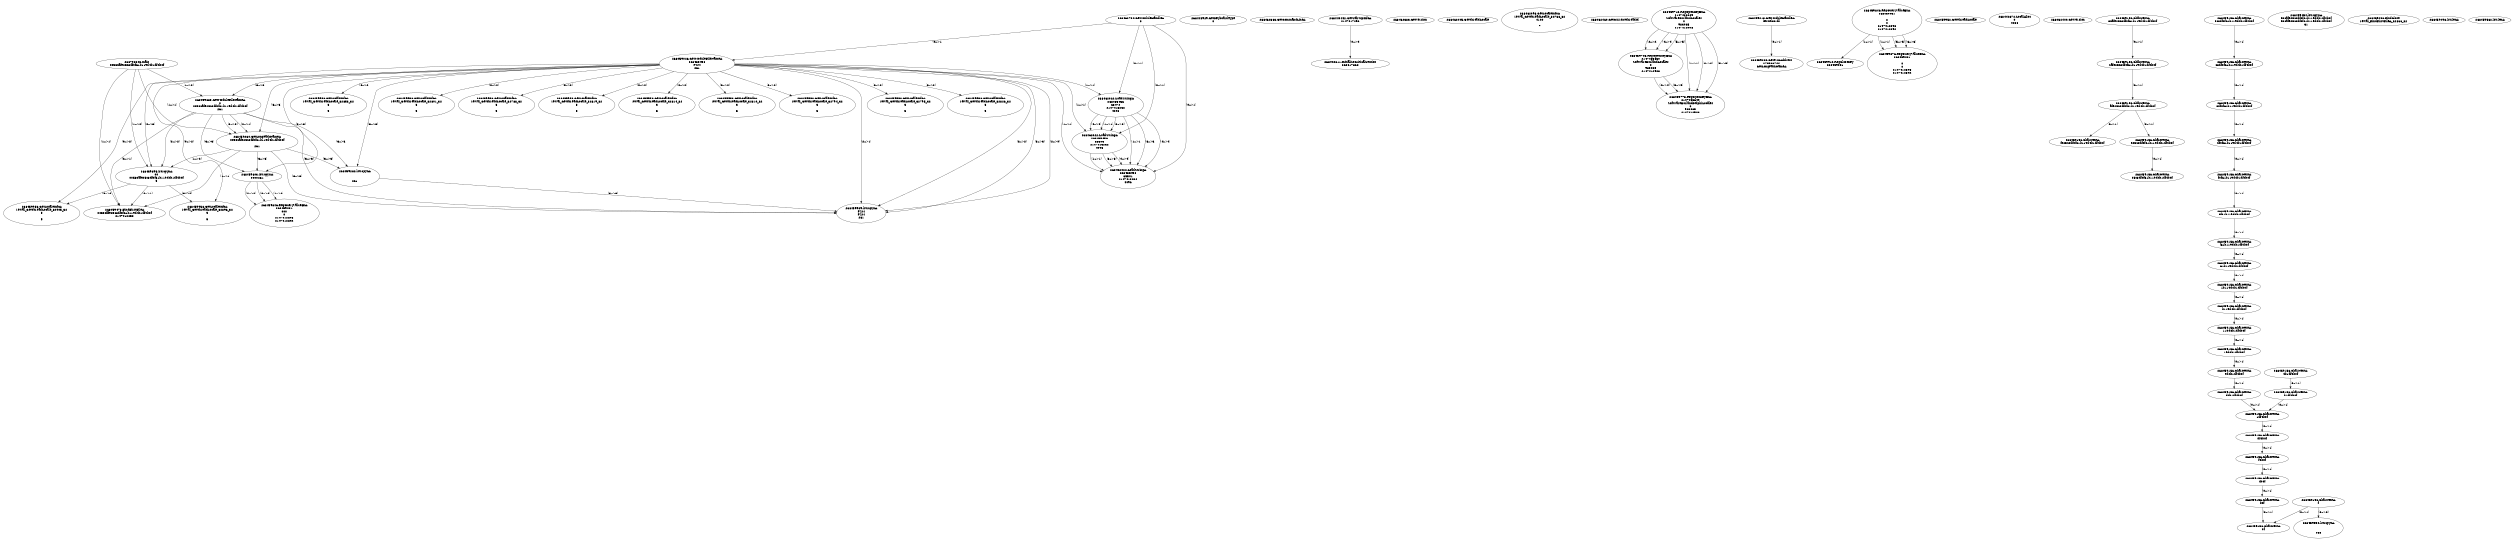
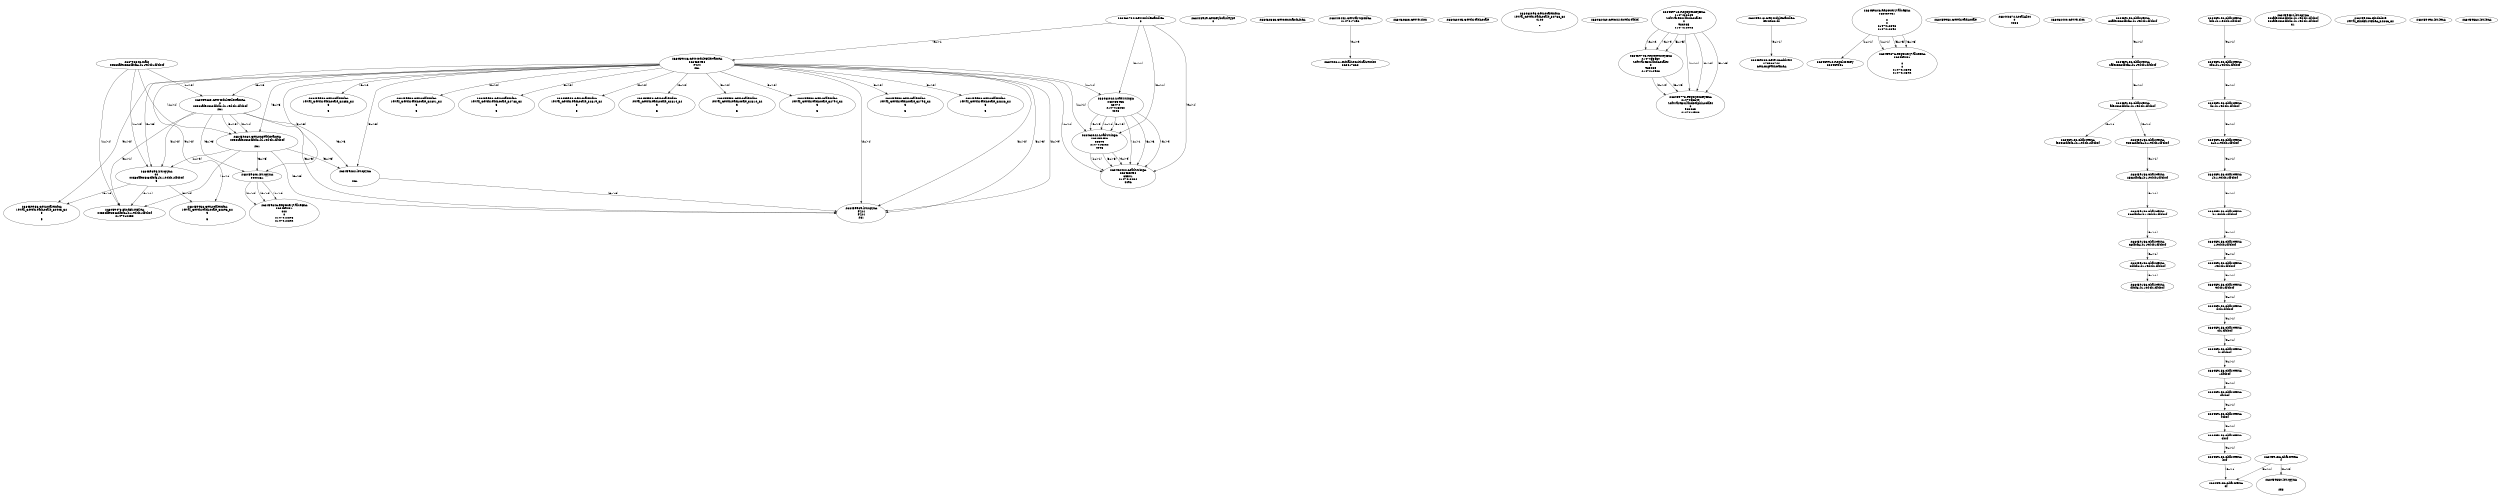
(2234, 158) -> none
none -> (2147, 194)
(2247, 404) -> (2225, 318)
